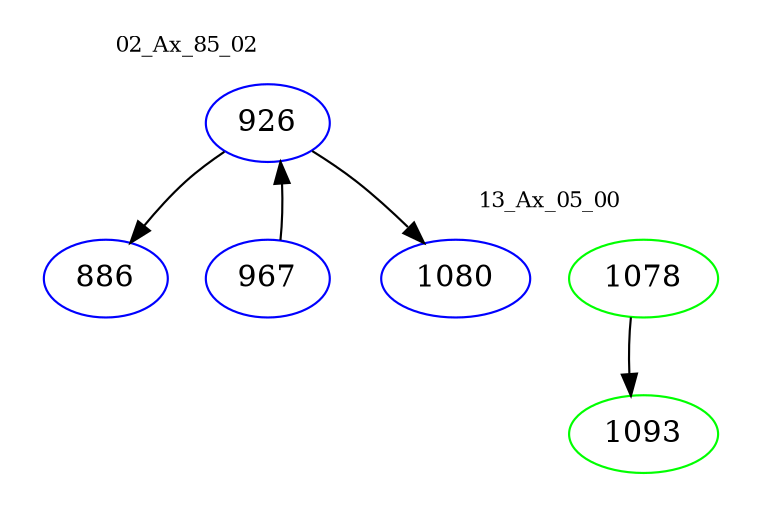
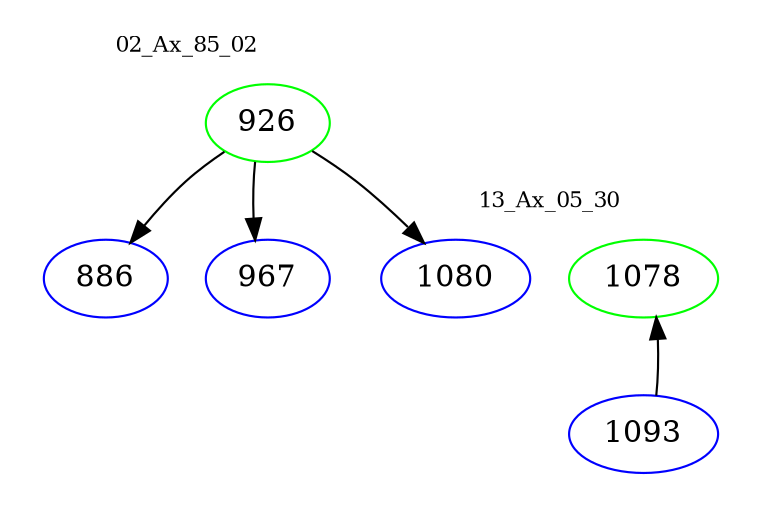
(268, 123) -> (268, 123)
(550, 202) -> (550, 202)
(282, 212) -> (253, 190)
(629, 345) -> (658, 368)
(644, 434) -> (644, 434)
